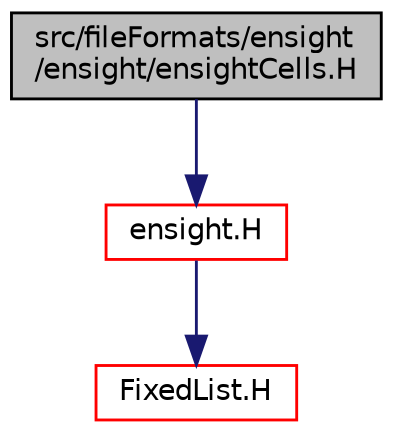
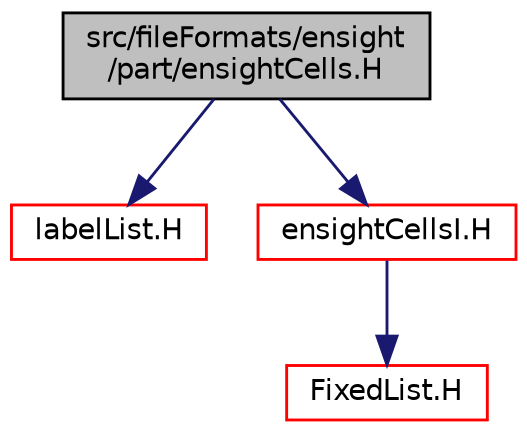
(196, 56) -> (247, 56)
none -> (109, 232)
(196, 232) -> (387, 232)
